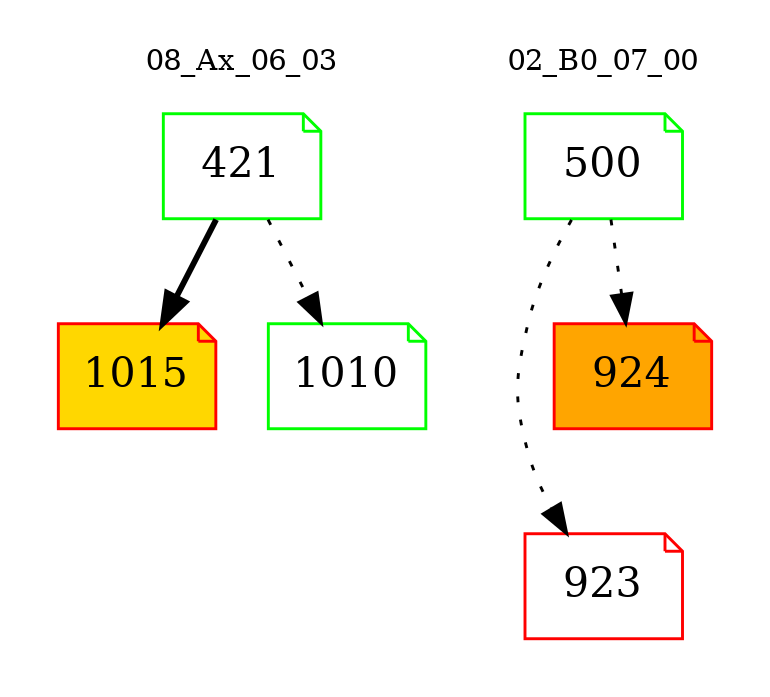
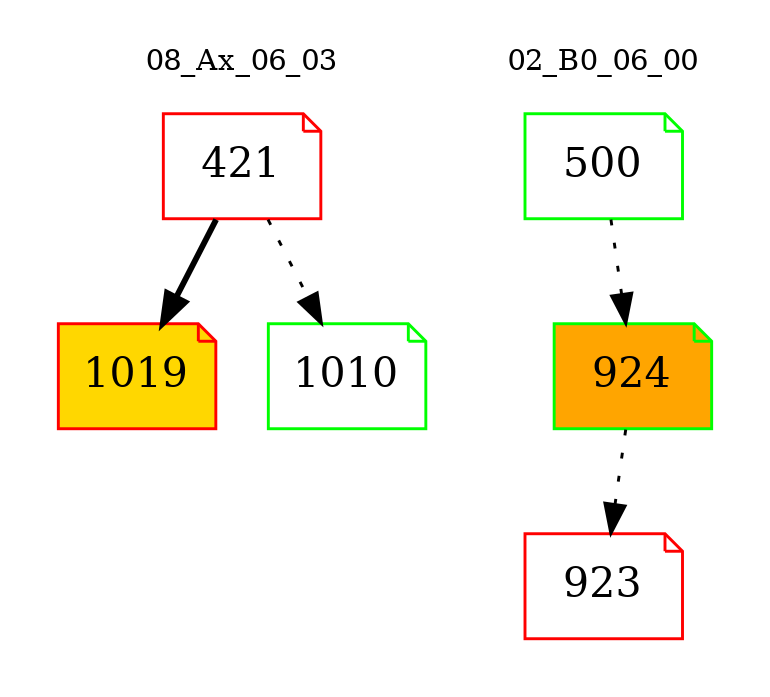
(604, 63) -> (604, 63)
(242, 166) -> (242, 166)
(520, 362) -> (620, 467)
(137, 376) -> (137, 376)
(633, 376) -> (633, 376)
